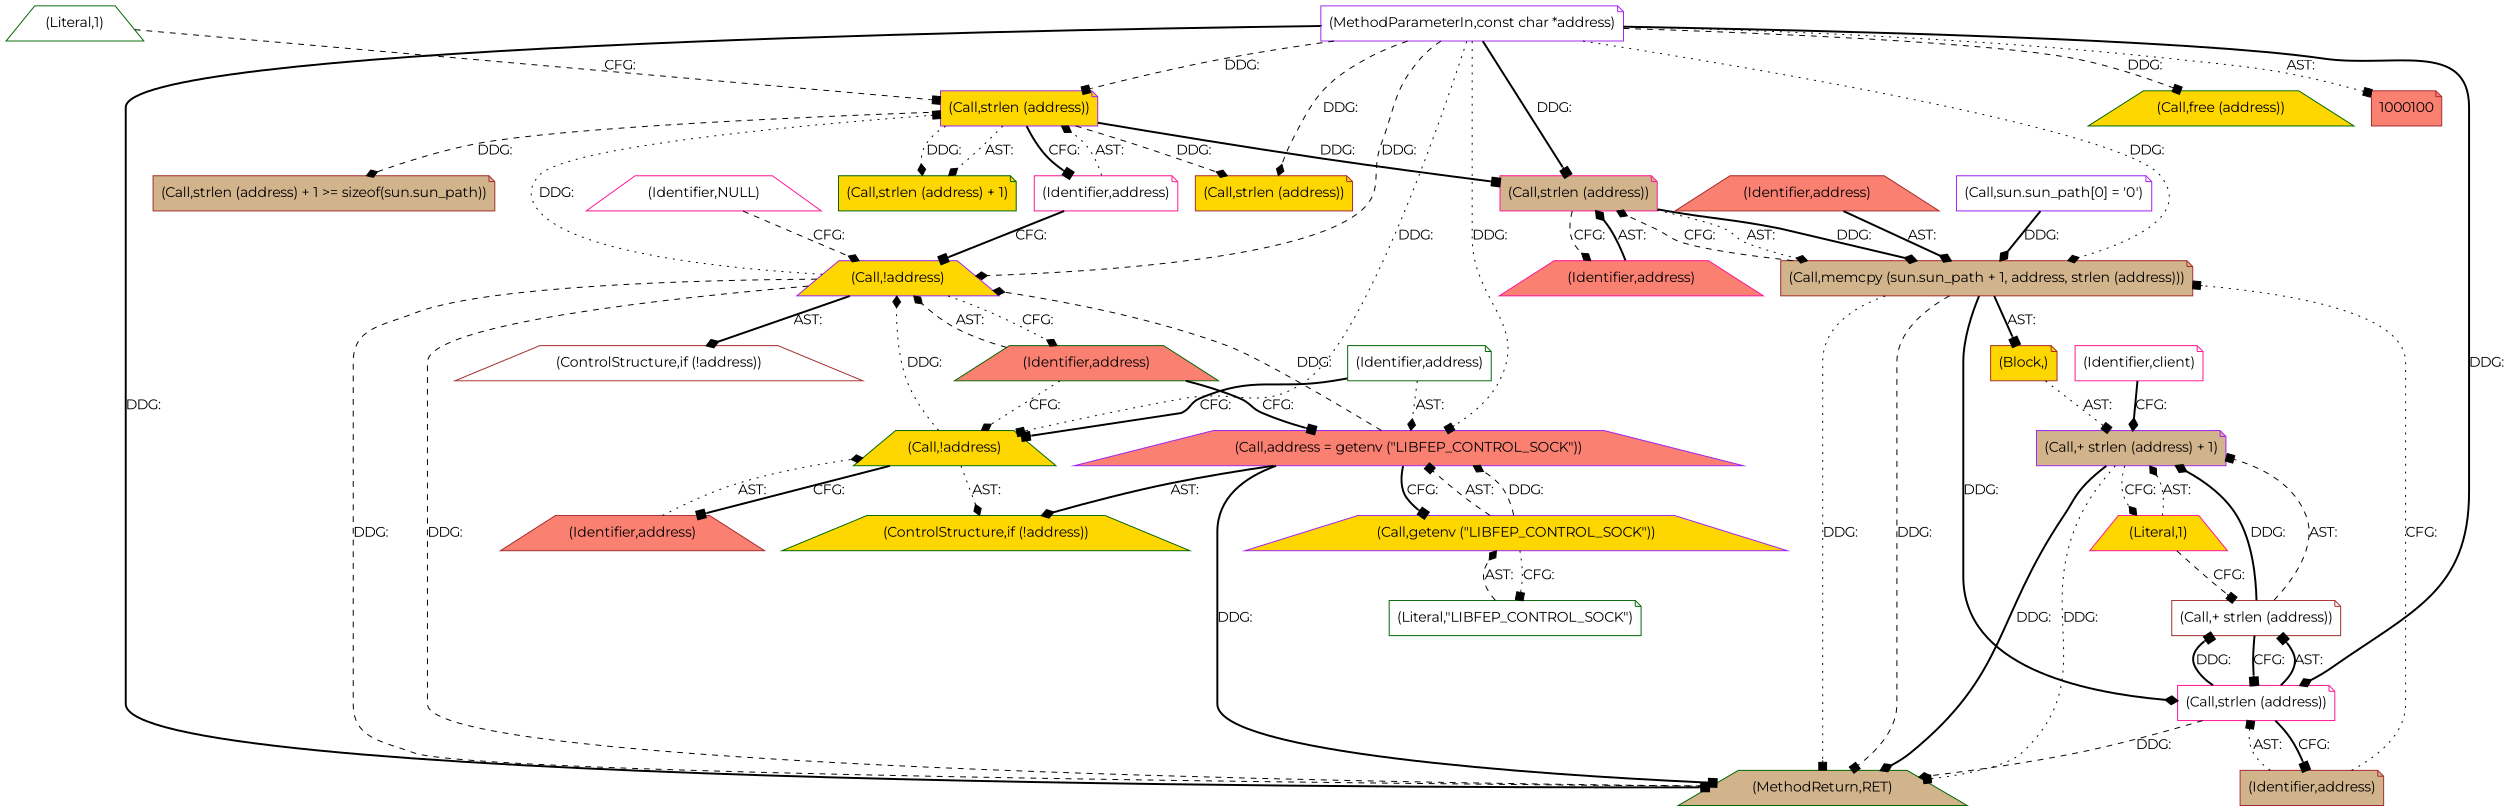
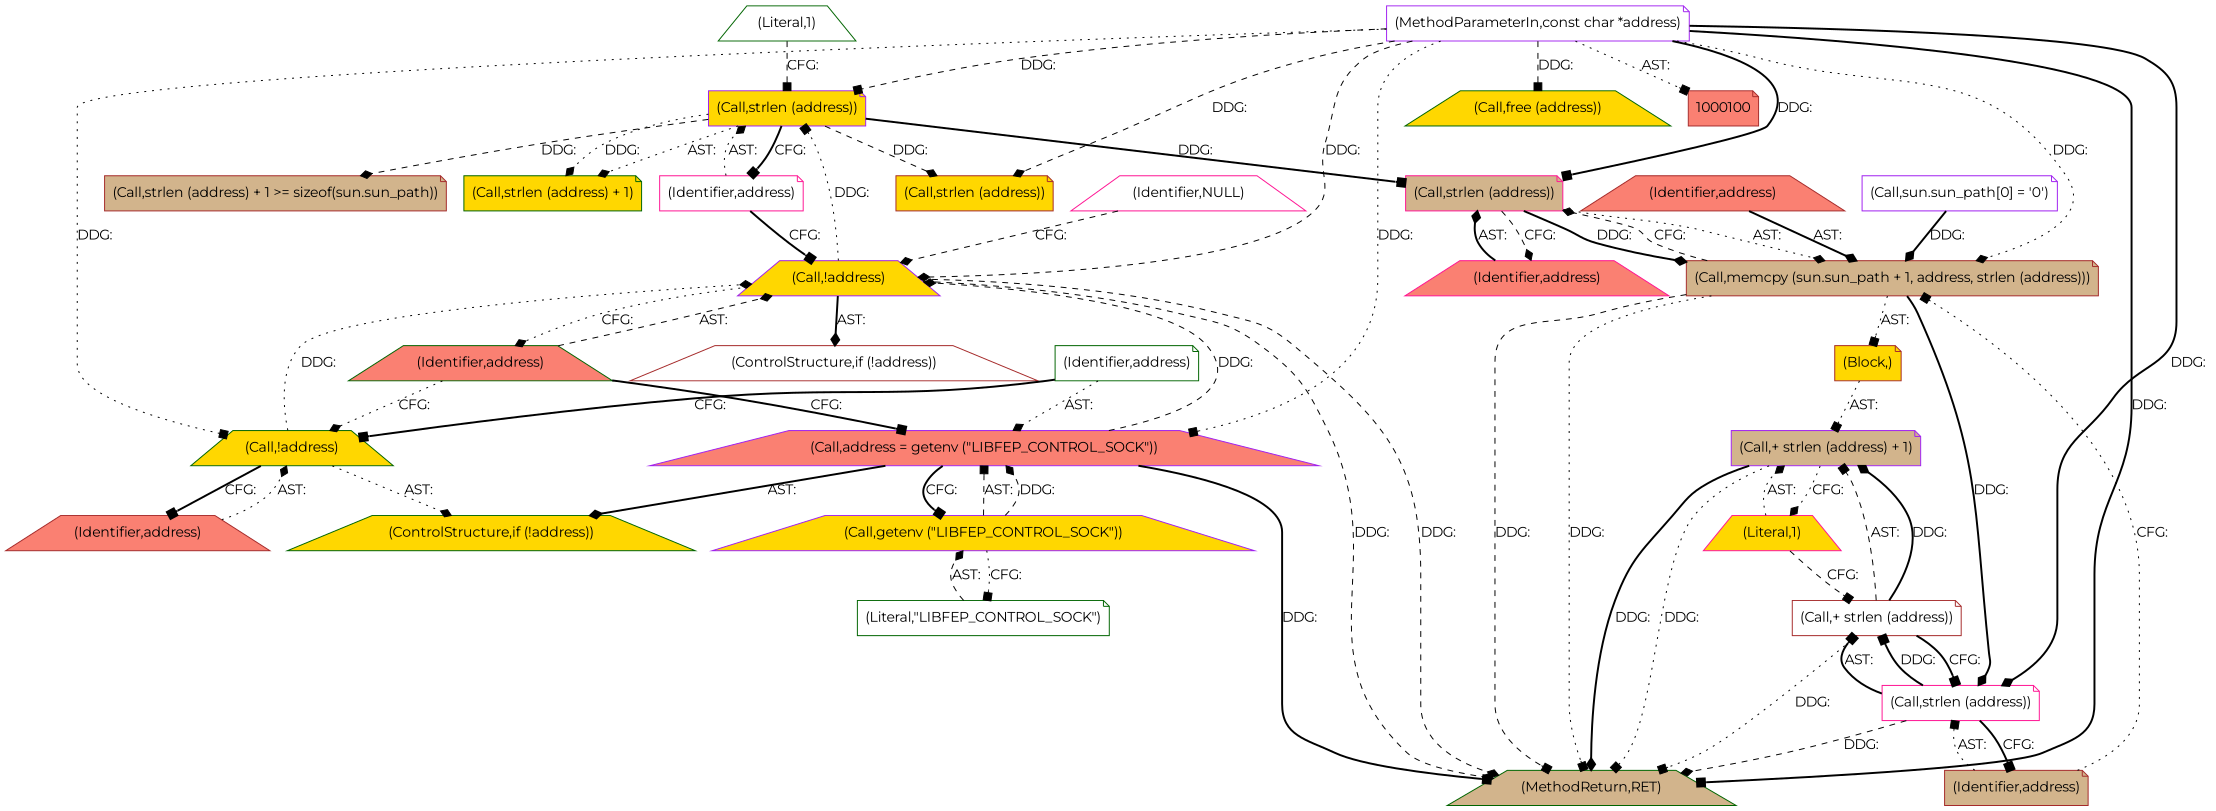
(2003, 316) -> (1882, 316)
(2139, 363) -> none
none -> (1767, 708)
